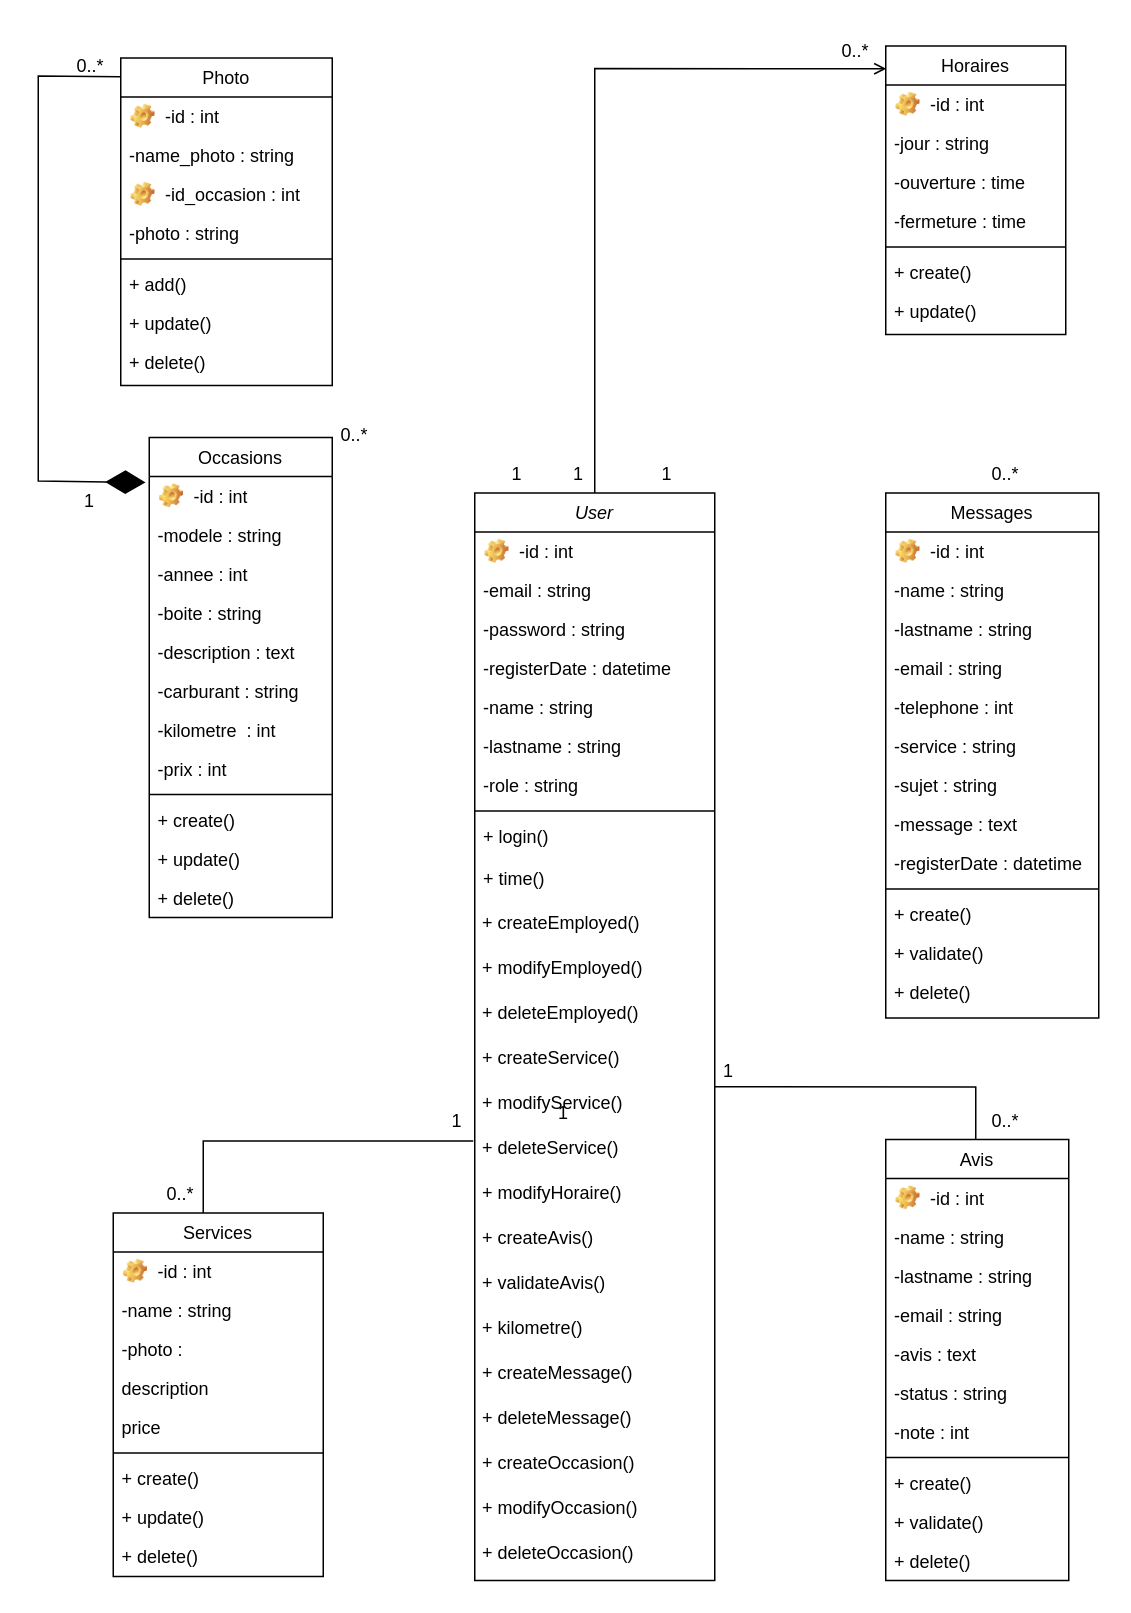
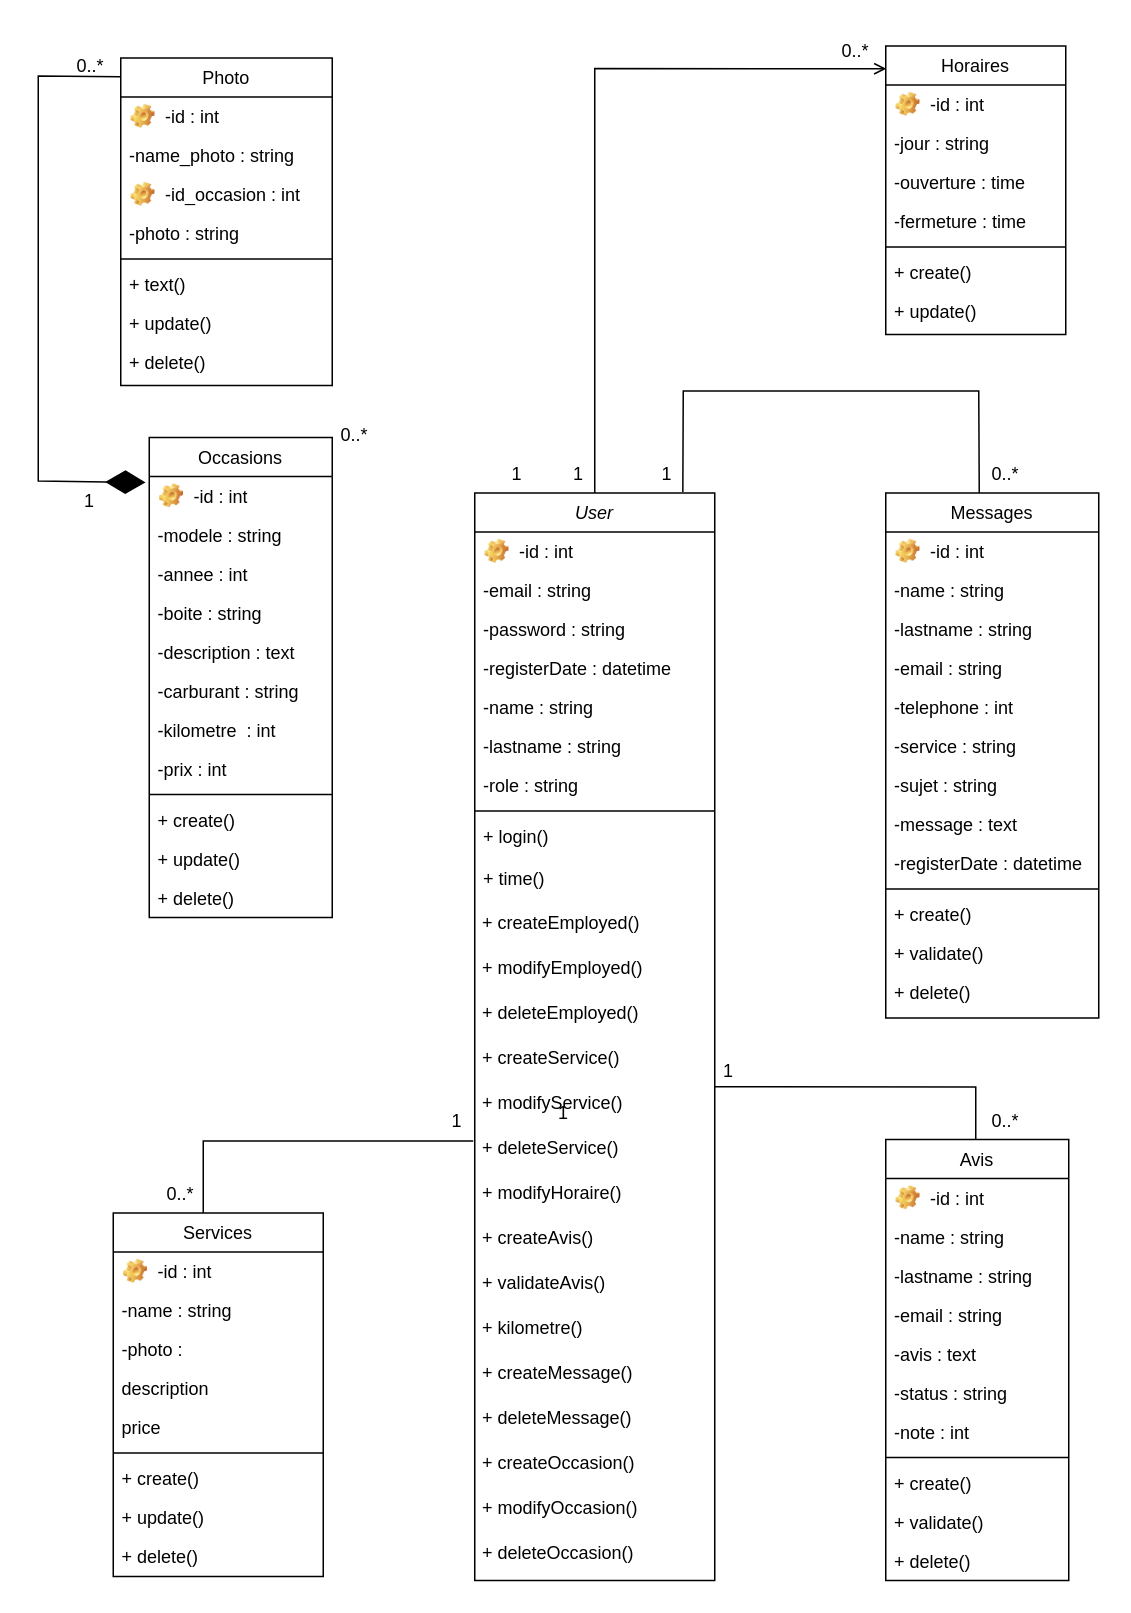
(162, 285) -> (167, 285)
none -> (832, 391)
